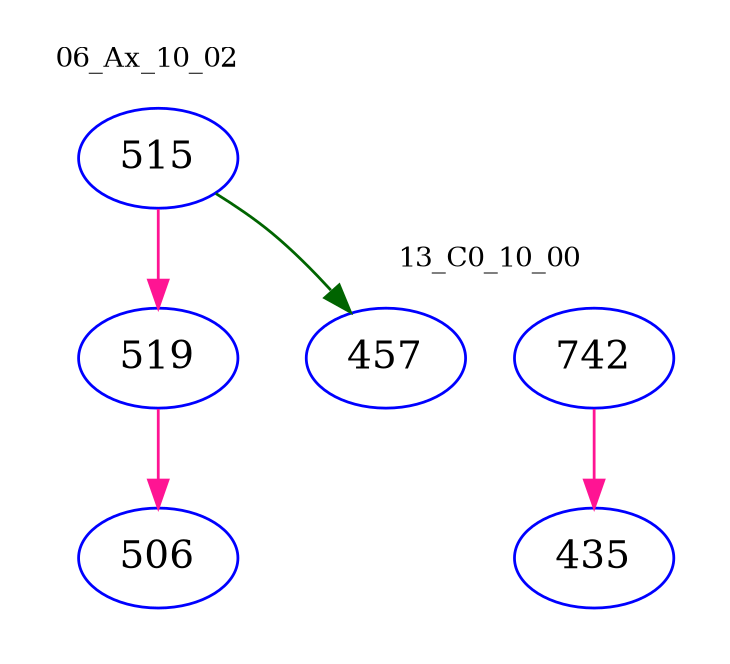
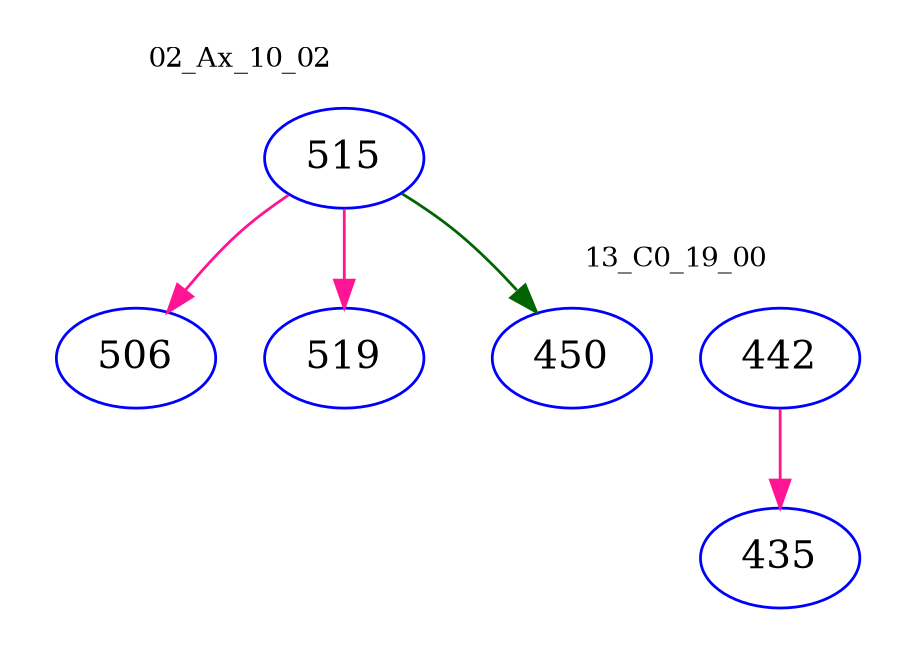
(147, 60) -> (240, 60)
(490, 260) -> (676, 260)
(386, 358) -> (572, 358)
(594, 358) -> (780, 358)
(158, 444) -> (233, 239)
